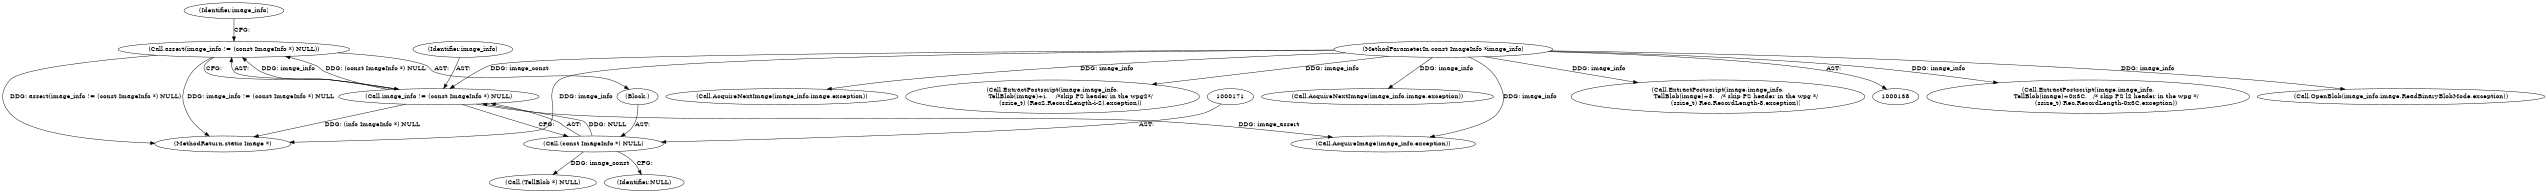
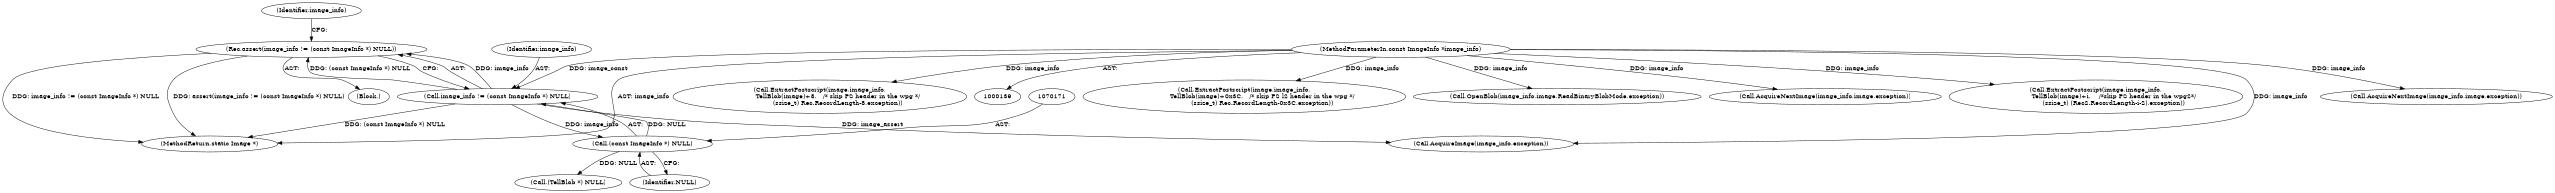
(234, 49) -> (311, 49)
(586, 97) -> (644, 97)
(1230, 97) -> (1052, 97)
(1896, 97) -> (998, 97)
(635, 121) -> (642, 168)
(372, 125) -> (395, 125)
(548, 125) -> (592, 125)
(600, 163) -> (618, 163)
